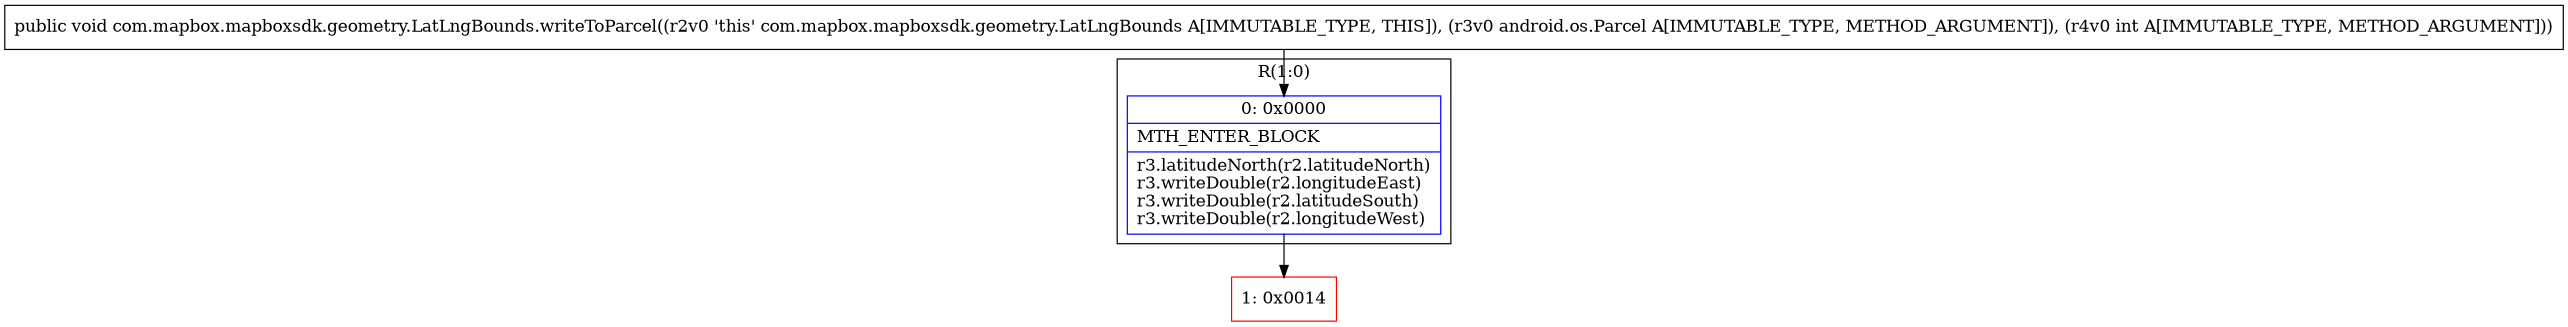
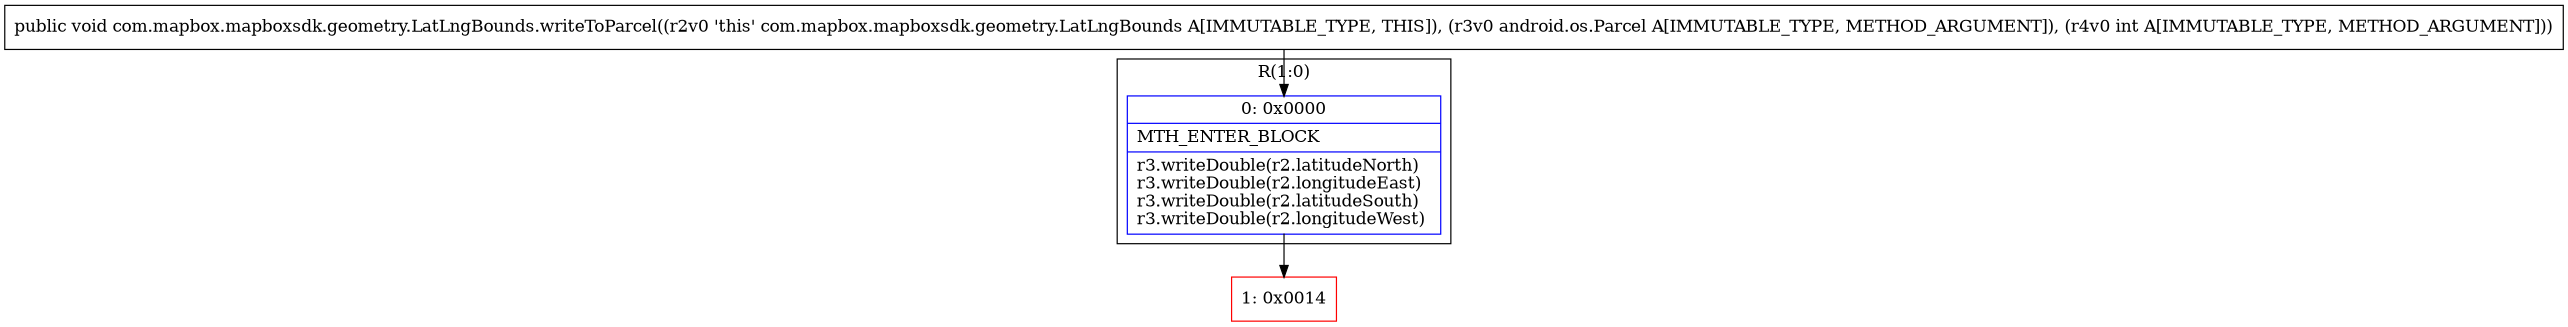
(1284, 166) -> (1278, 166)
